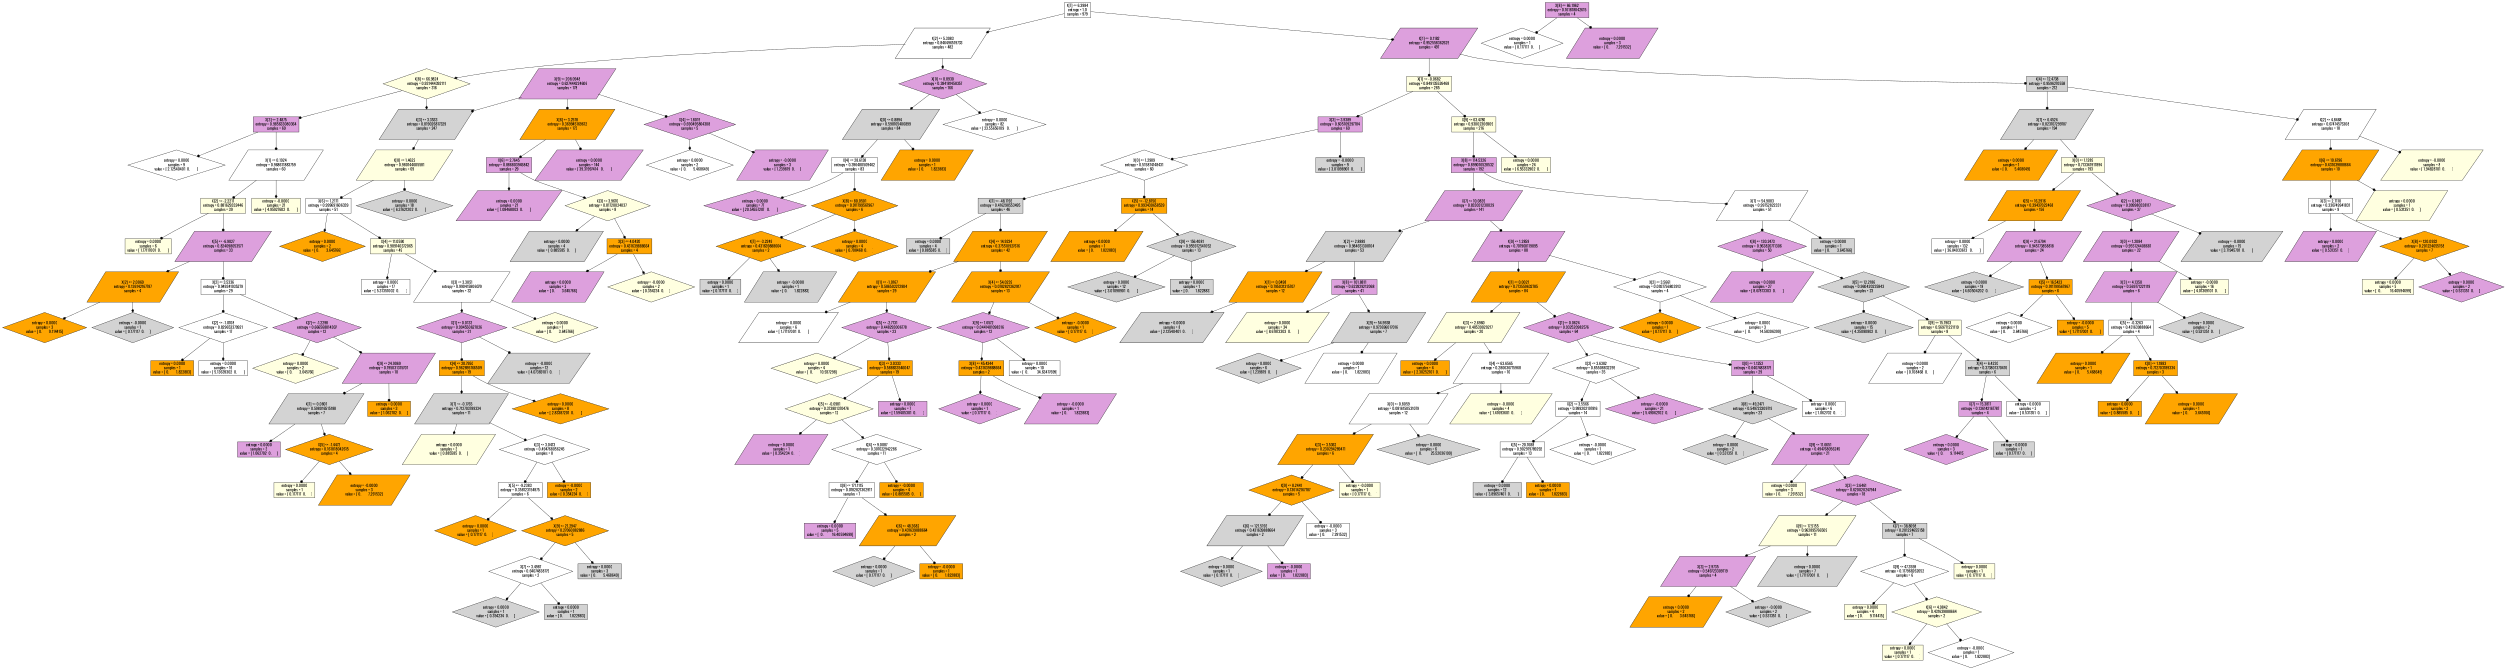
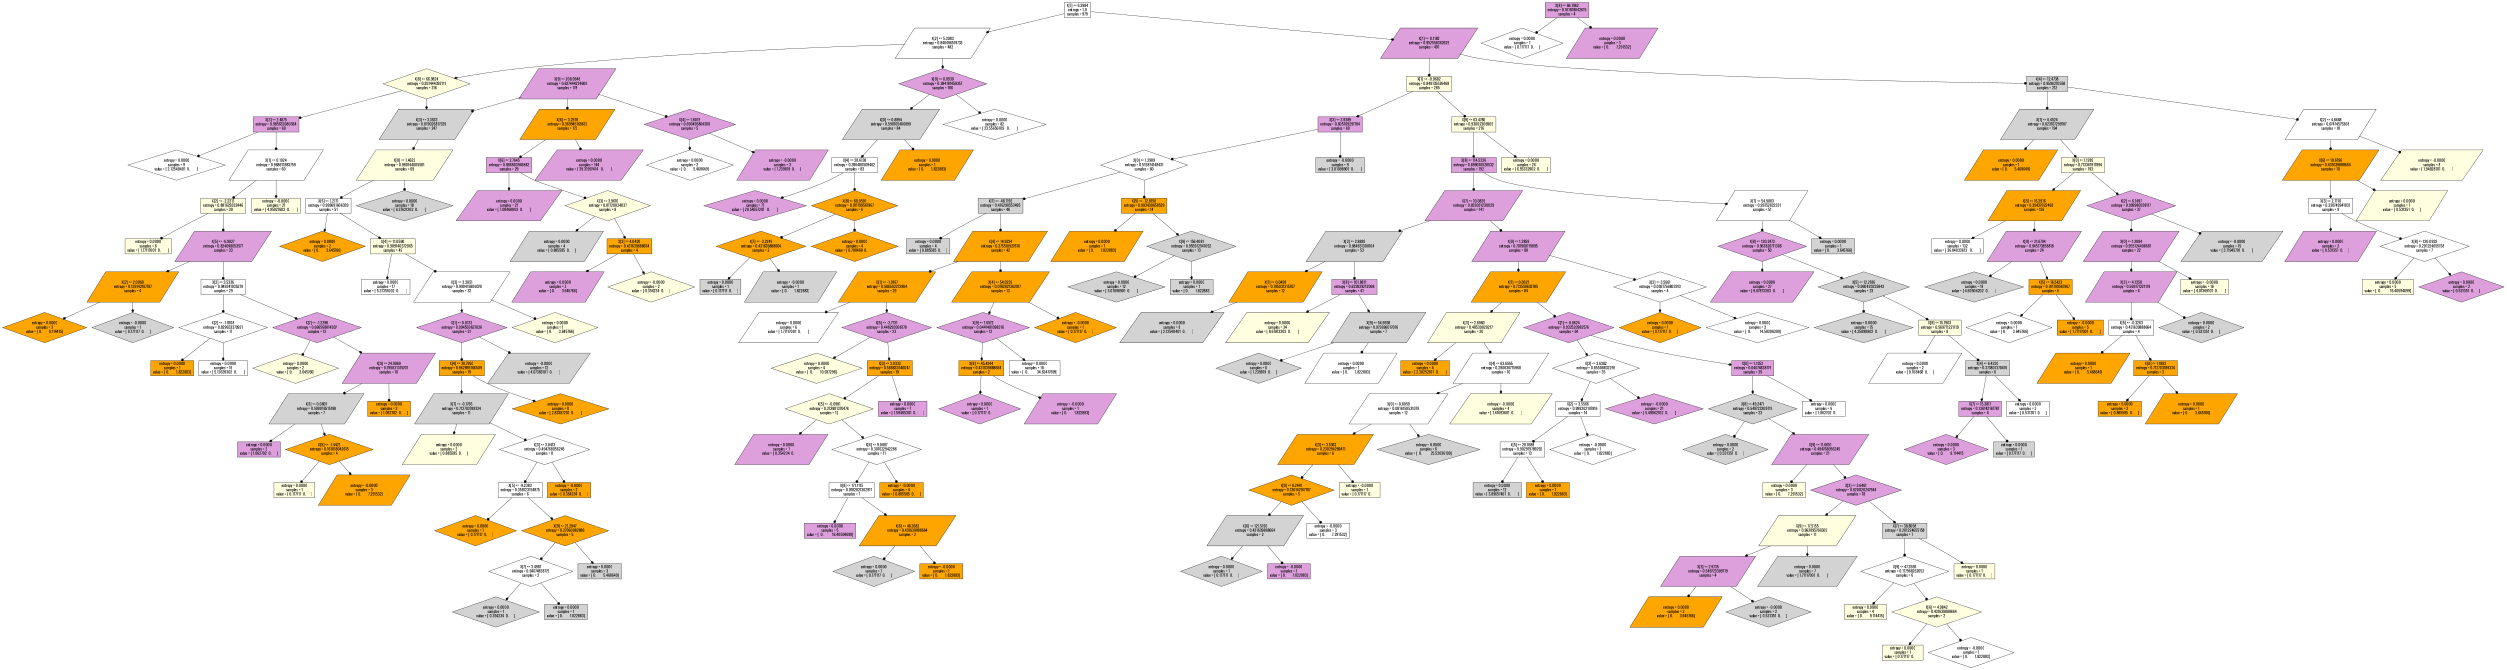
(551, 186) -> (551, 186)
(2425, 246) -> (2425, 246)
